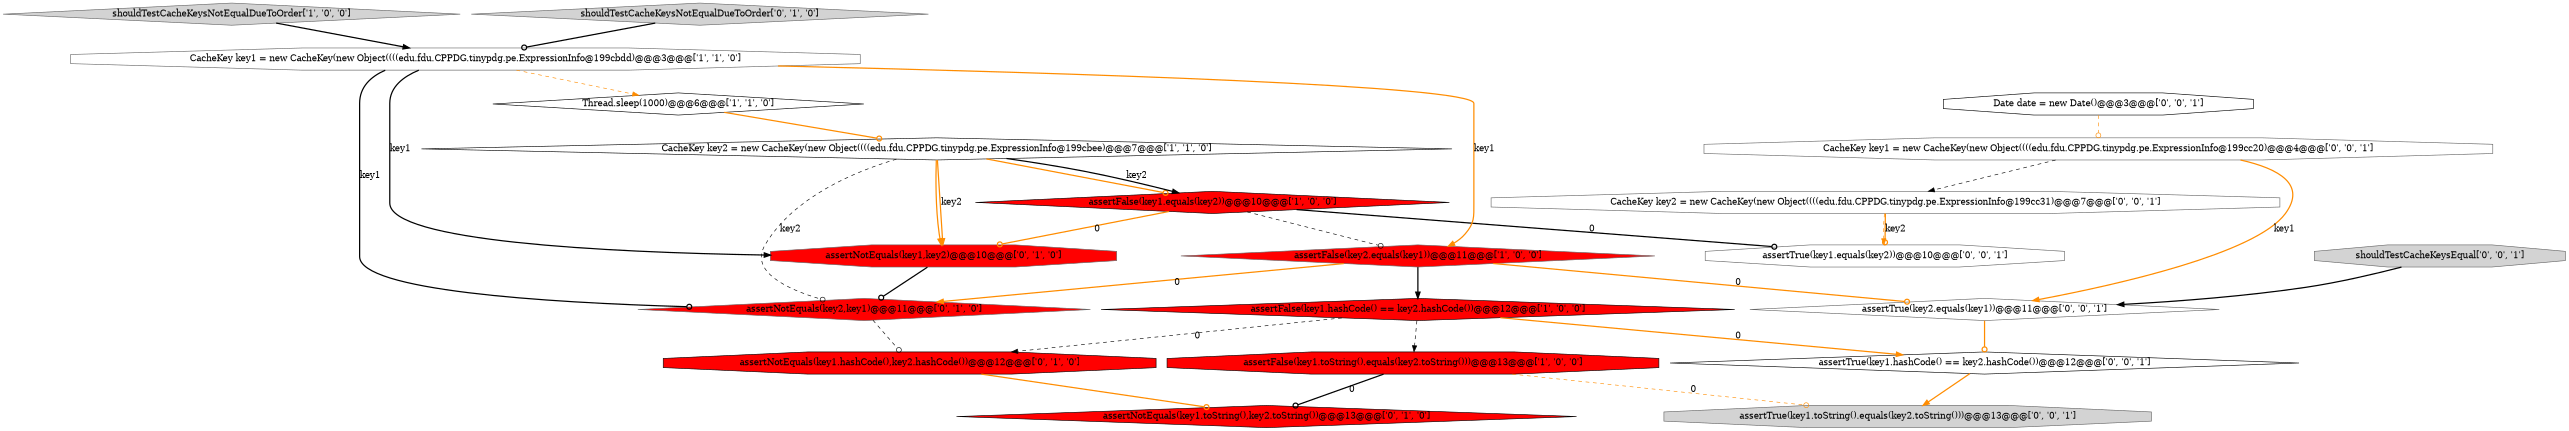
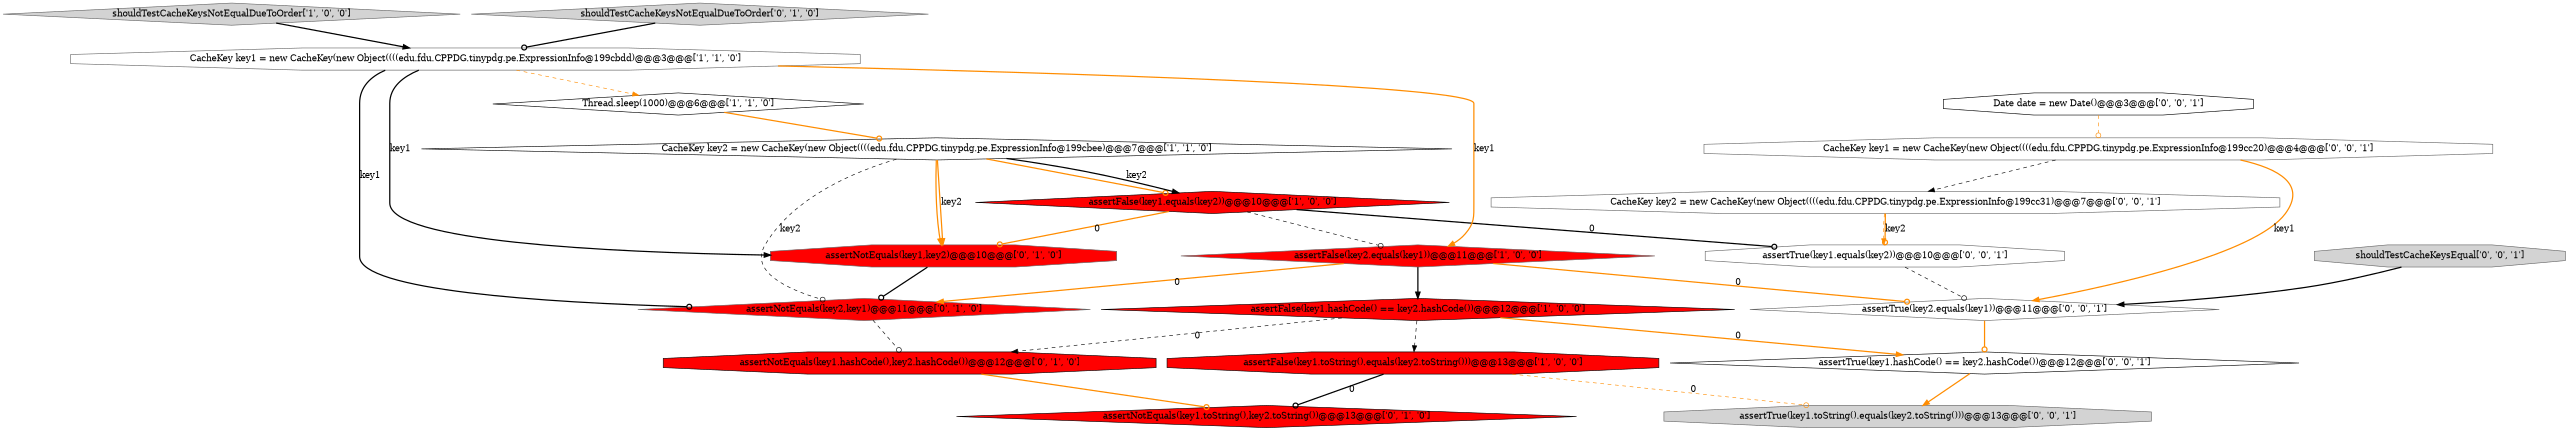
none -> (1933, 282)
